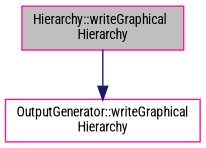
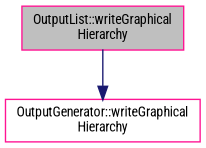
(103, 28) -> (103, 28)
